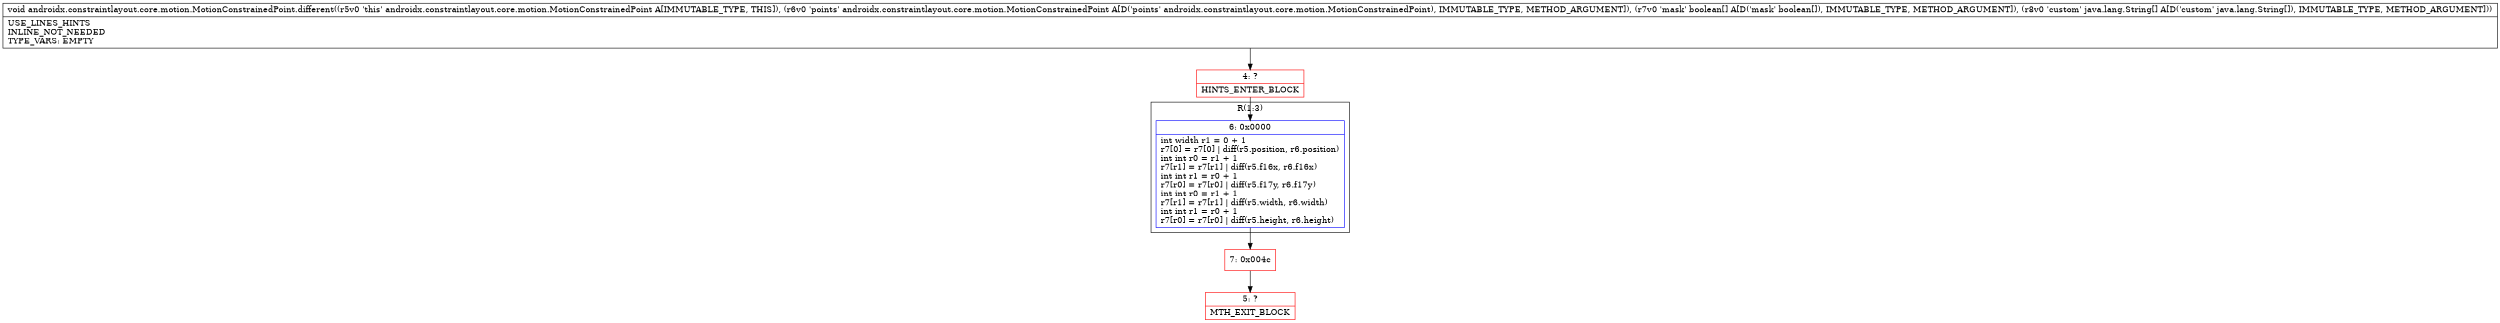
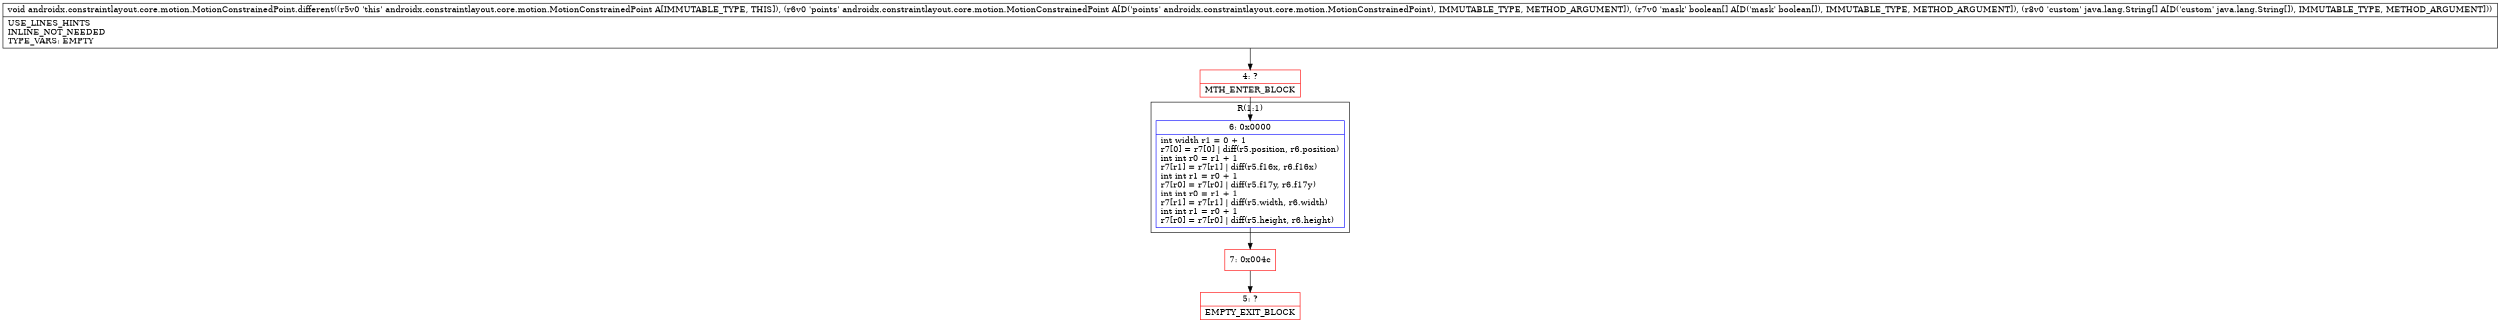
(1250, 90) -> (1250, 90)
(1250, 109) -> (1250, 109)
(1250, 313) -> (1250, 313)
